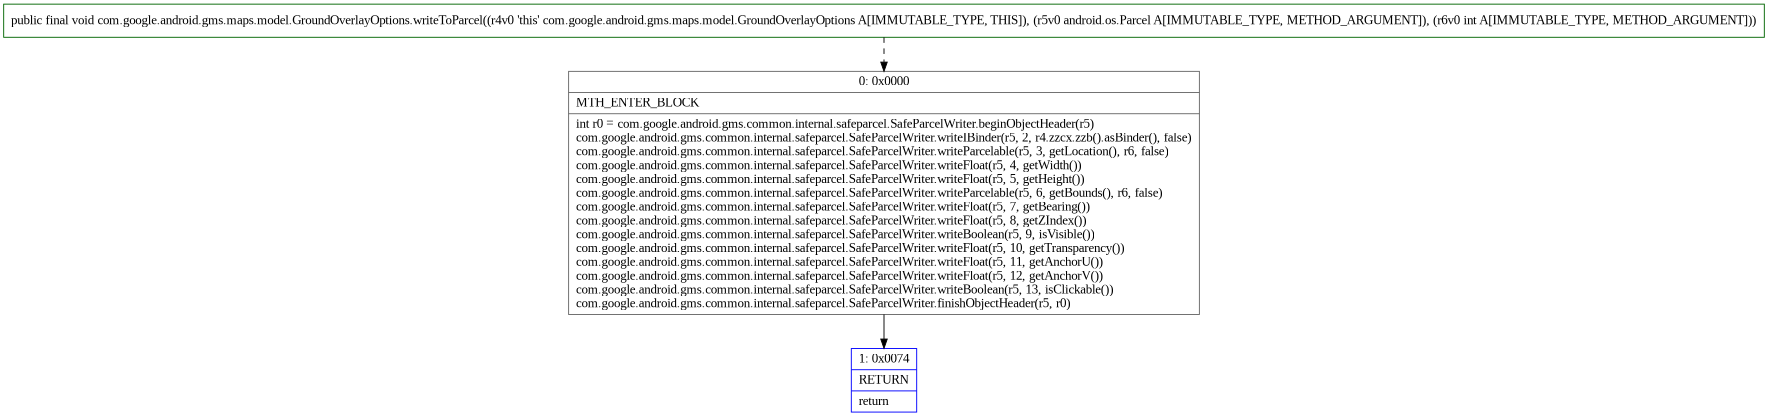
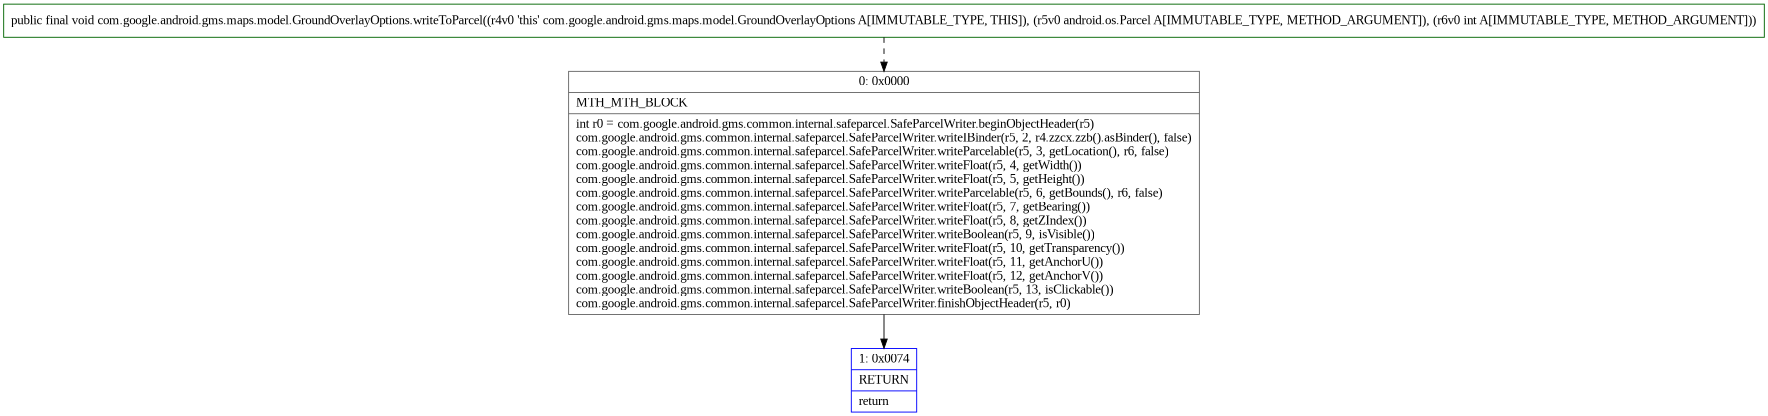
(638, 103) -> (632, 103)
